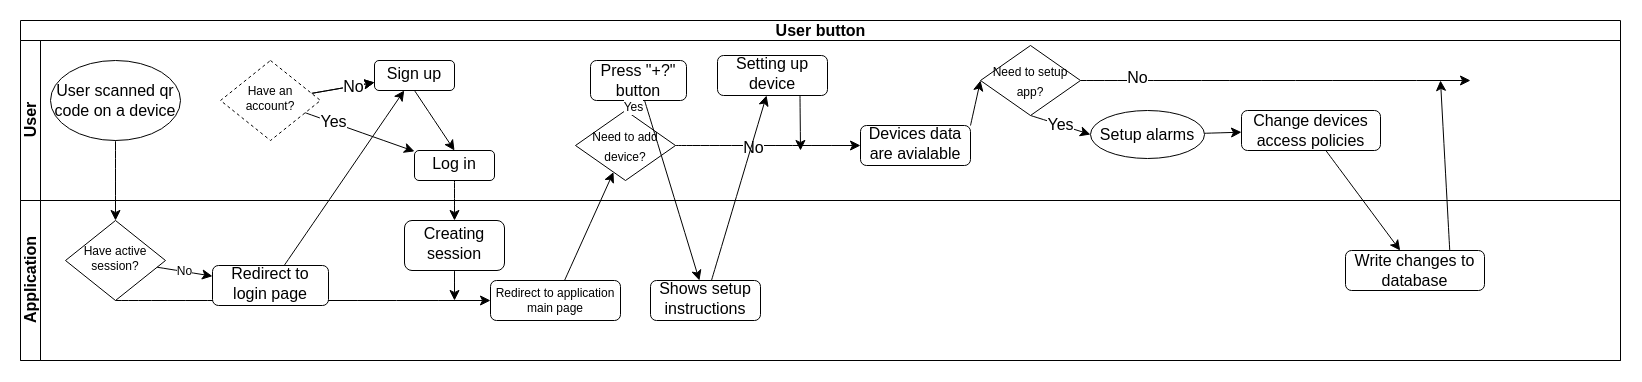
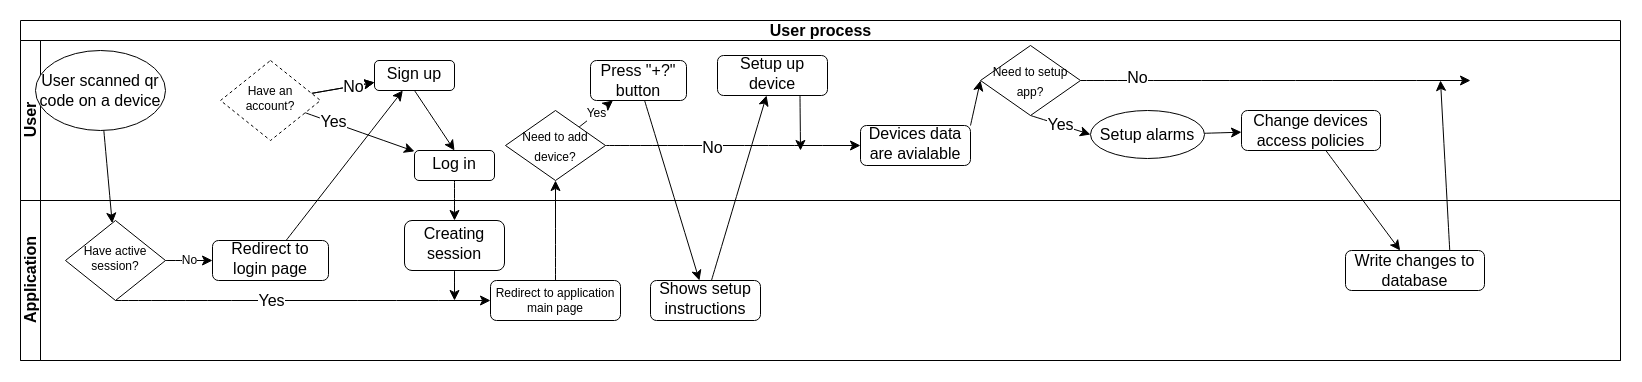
(821, 31) -> (821, 31)
(773, 74) -> (773, 74)
(116, 101) -> (101, 91)
(626, 146) -> (556, 146)
(271, 286) -> (271, 261)
